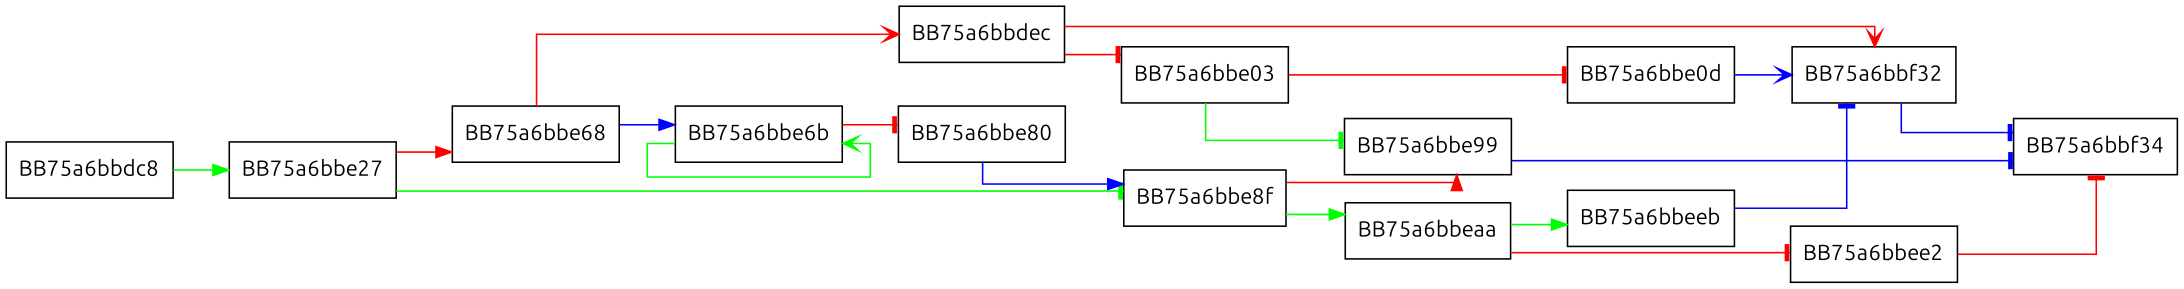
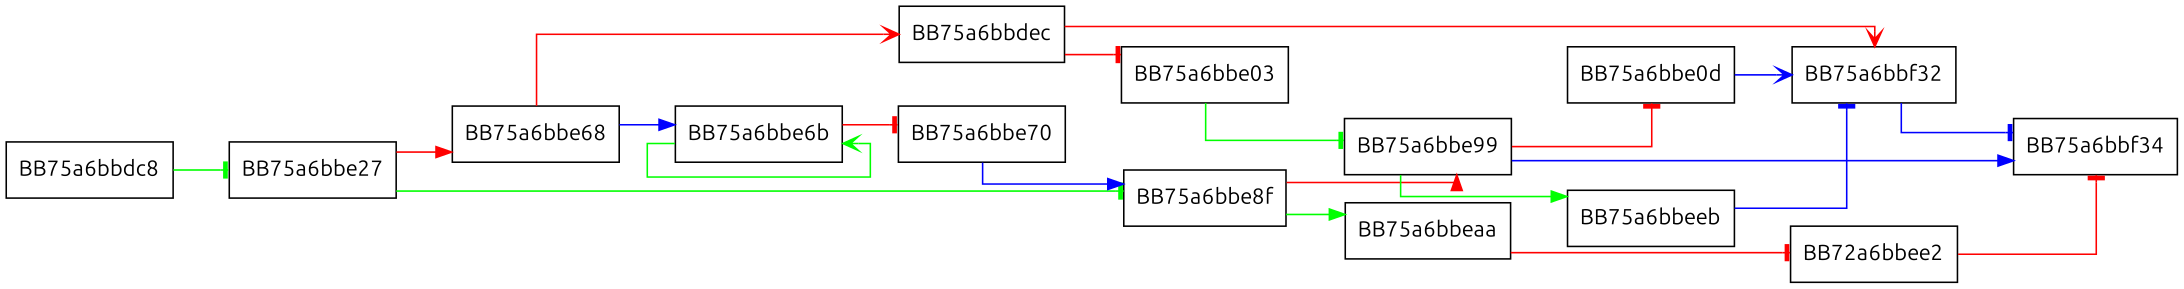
(1424, 75) -> (1600, 147)
(982, 134) -> (982, 134)
(1759, 161) -> (1759, 161)
(197, 170) -> (197, 170)
(1531, 225) -> (1465, 197)
(1874, 254) -> (1874, 254)
